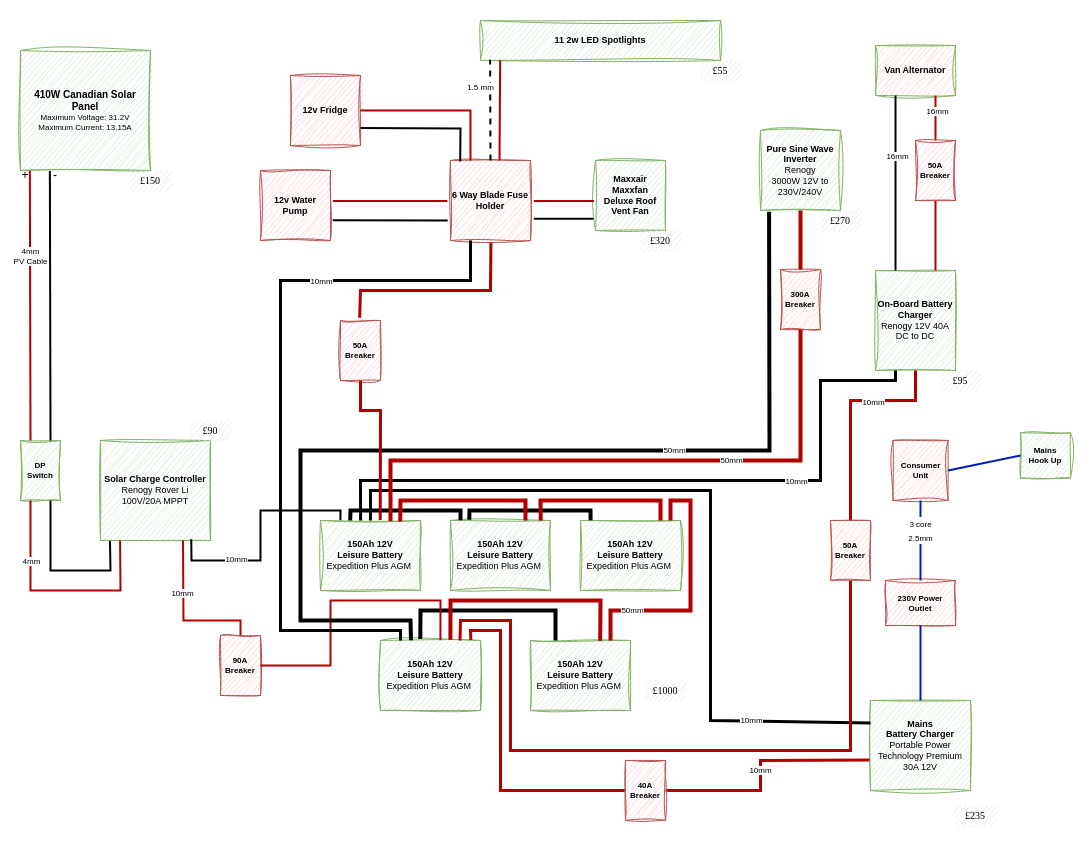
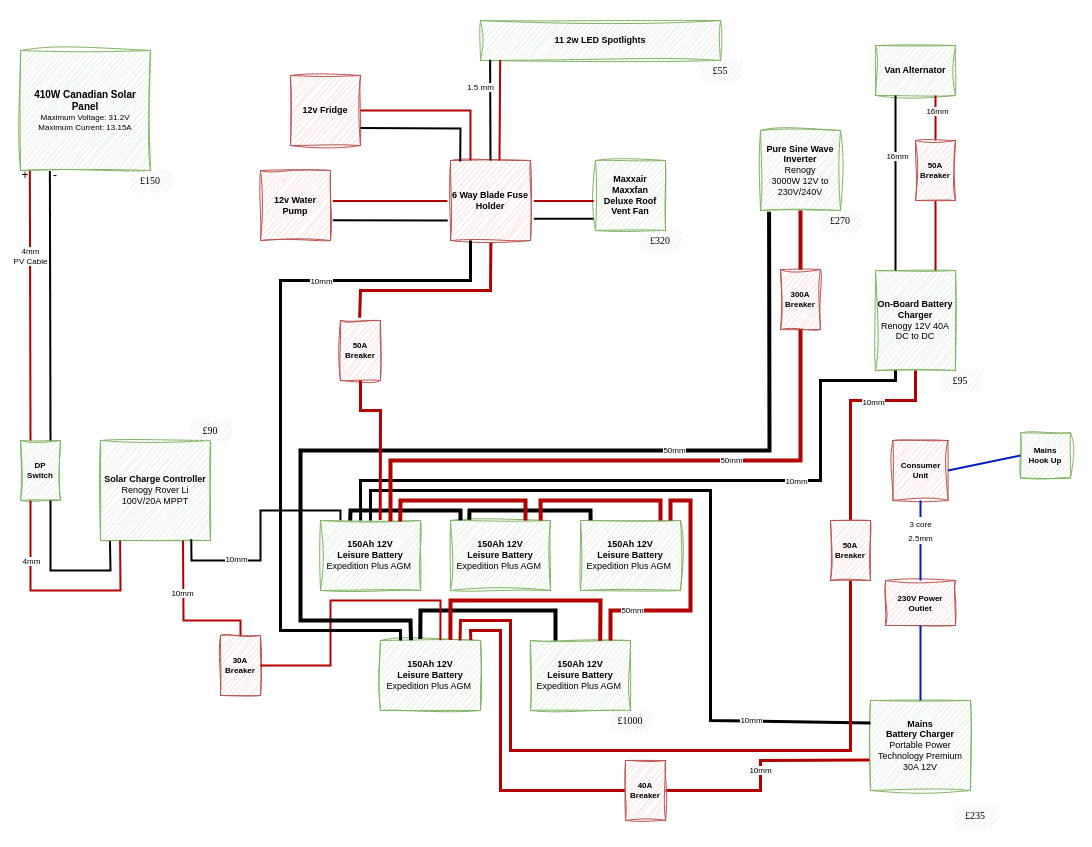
(916, 71) -> (916, 71)
(490, 111) -> (490, 111)
(241, 666) -> (241, 666)
(666, 691) -> (631, 721)
